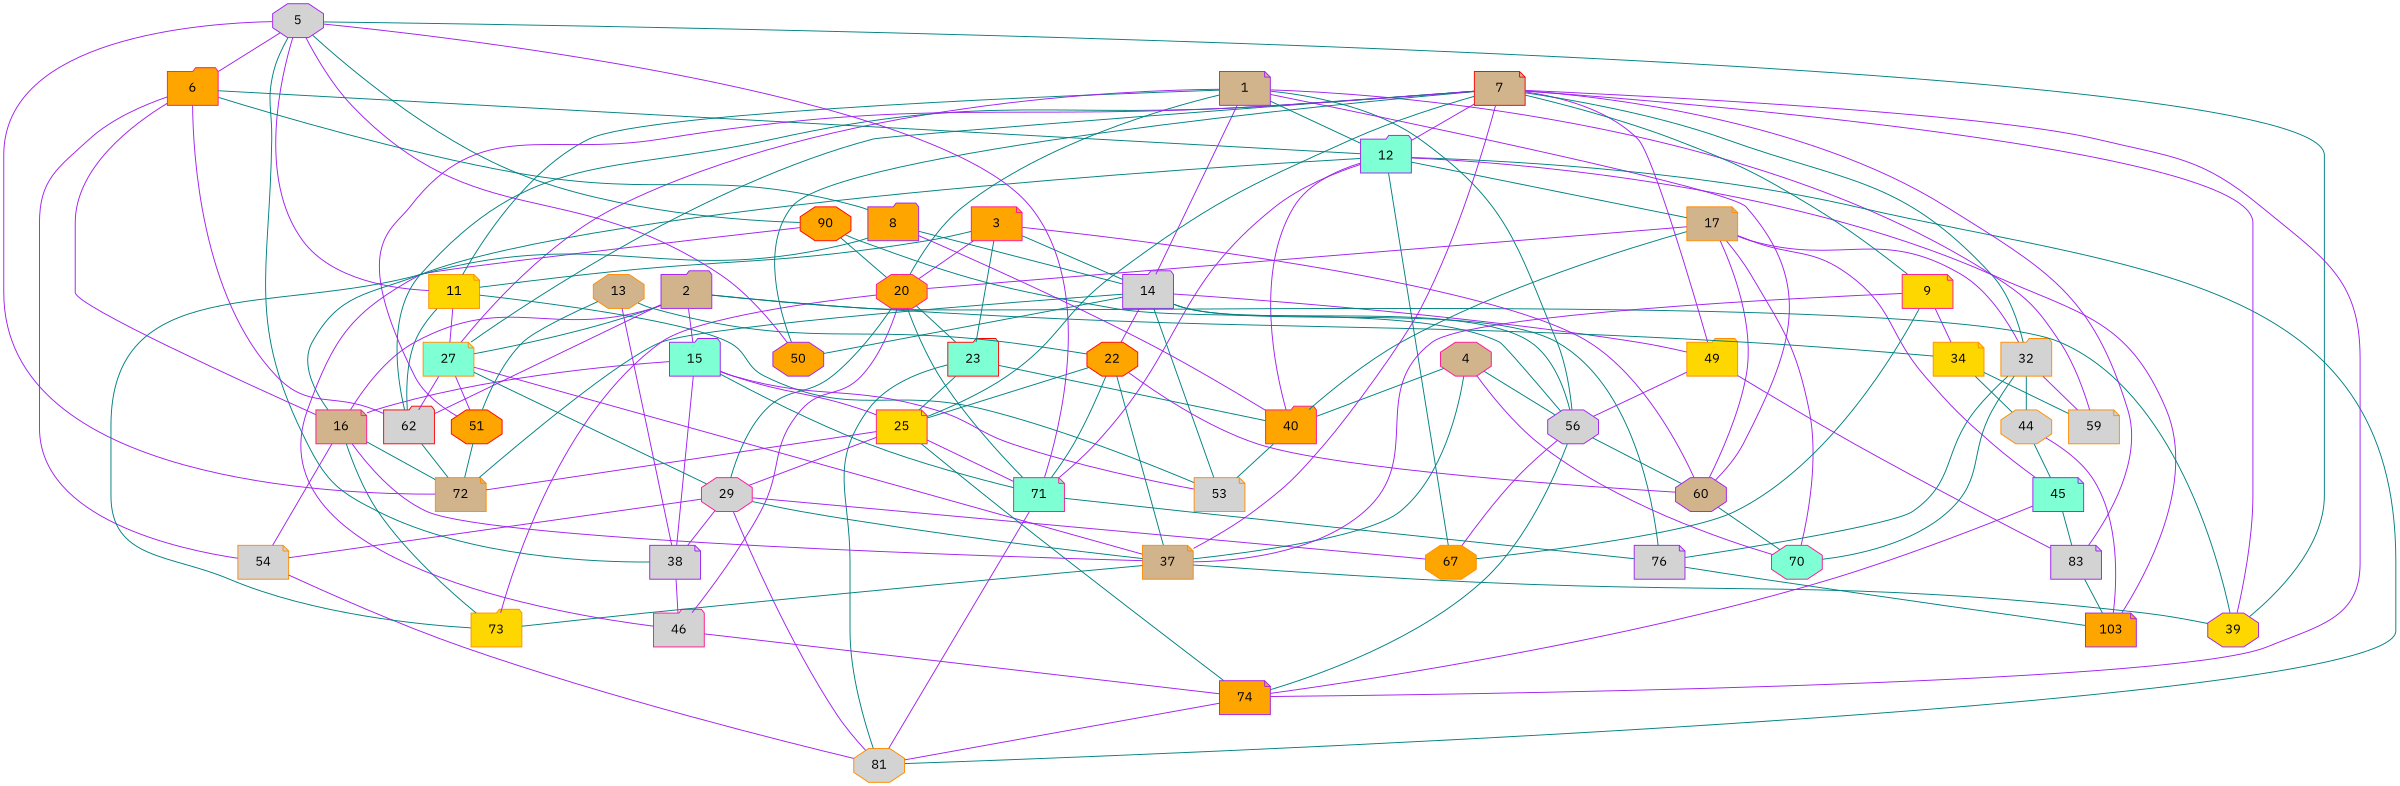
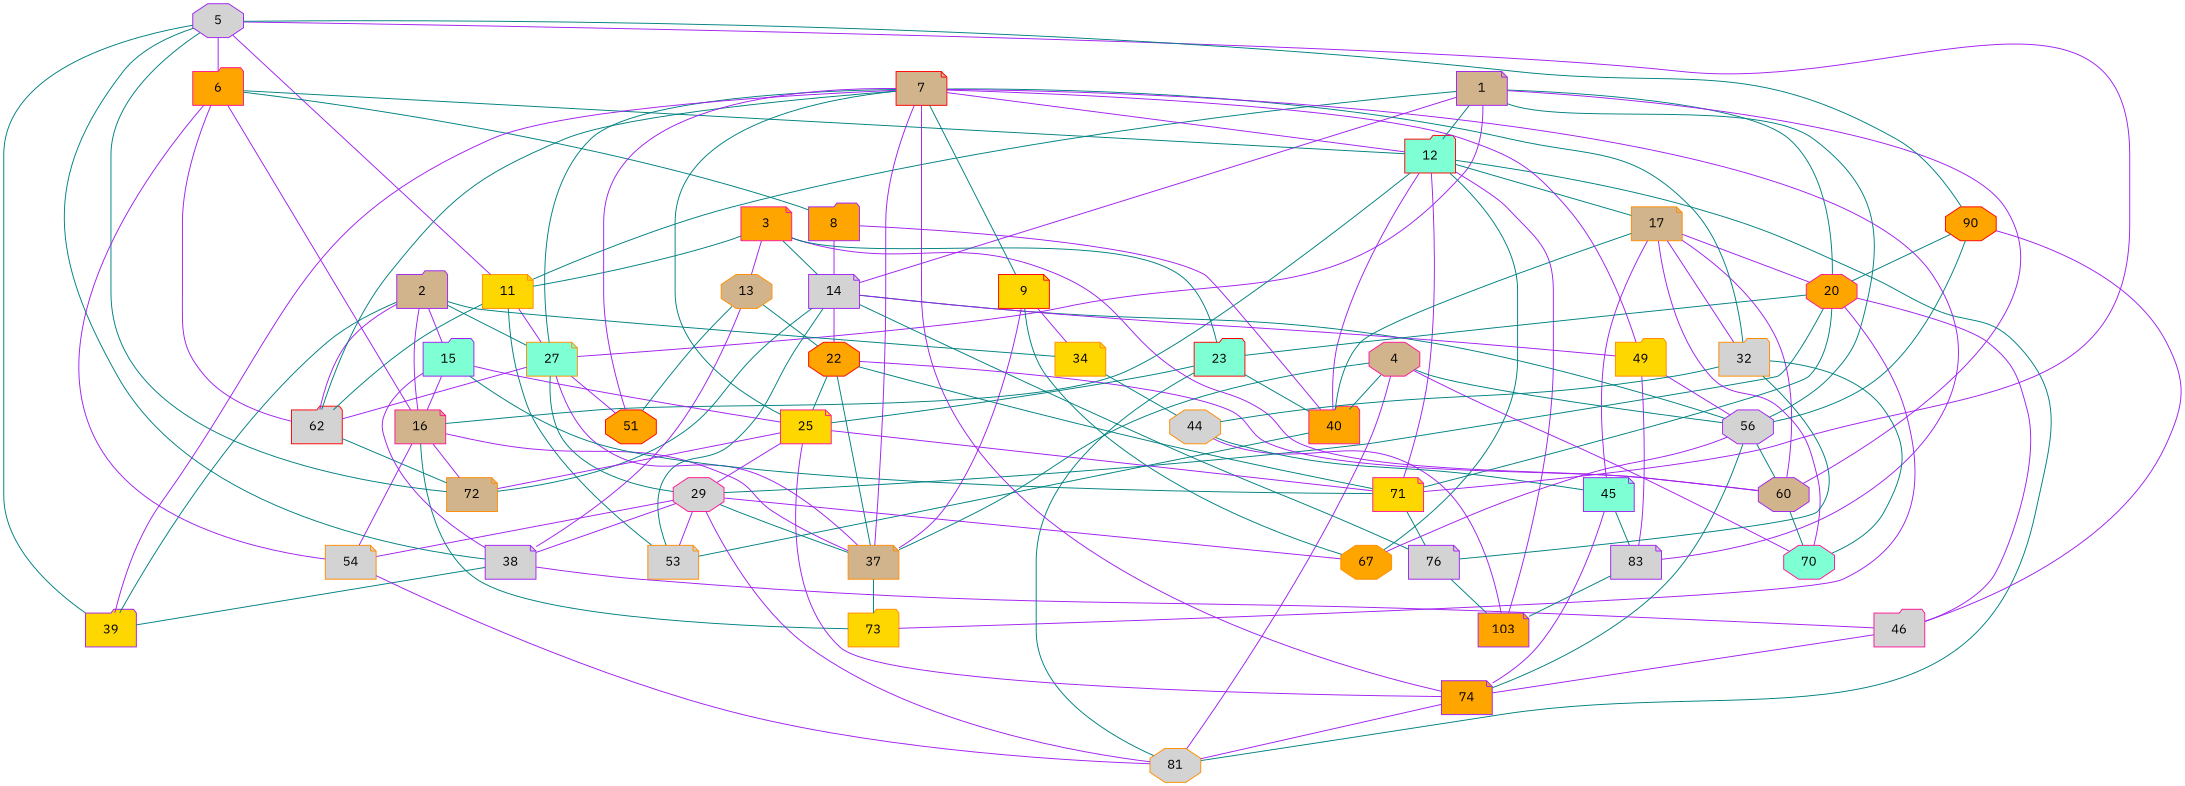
(1386, 156) -> (1430, 156)
(1021, 258) -> (834, 258)
(946, 260) -> (756, 258)
(1148, 291) -> (834, 291)
(1928, 291) -> (1024, 291)
(220, 306) -> none
(10, 320) -> (128, 354)
(798, 359) -> none
(960, 419) -> (686, 529)
(2094, 427) -> none
(401, 461) -> (446, 461)
(469, 461) -> none
(1039, 495) -> (1398, 495)
(1094, 581) -> (1031, 681)
(1701, 588) -> (311, 596)
(959, 630) -> (1302, 570)
(2233, 630) -> (111, 630)
